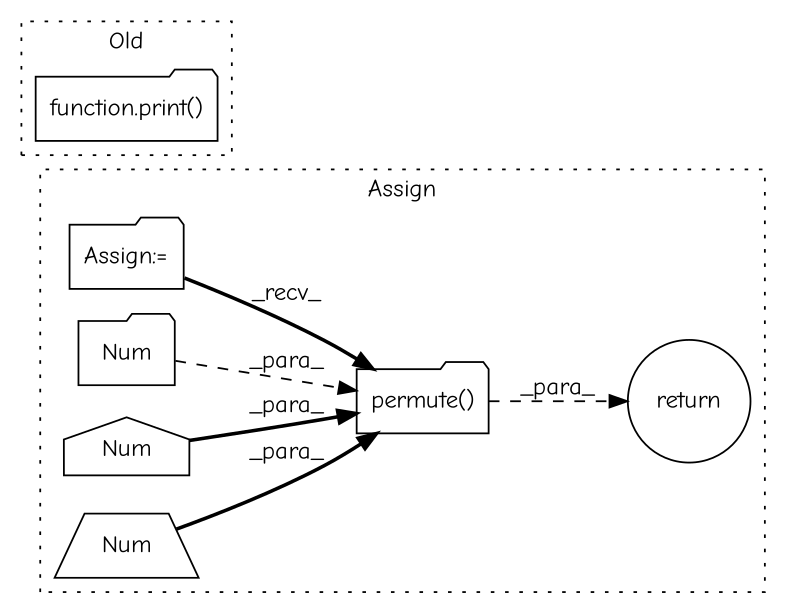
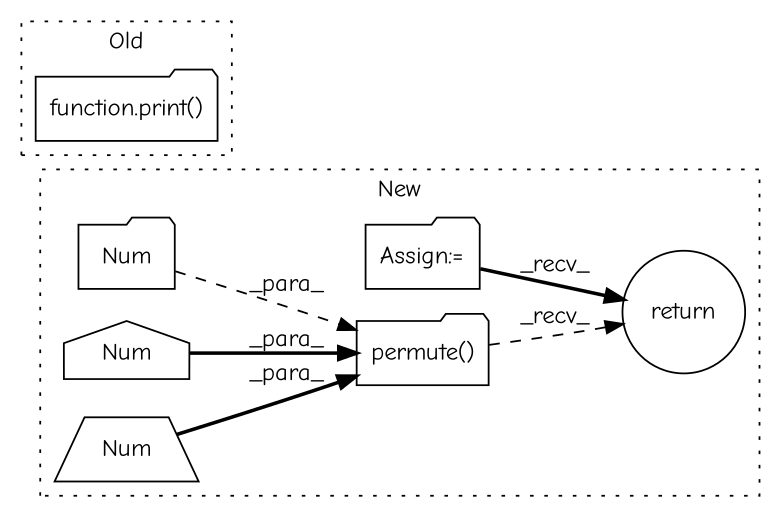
(403, 190) -> (400, 190)
(273, 315) -> (543, 282)
(558, 388) -> (556, 317)
